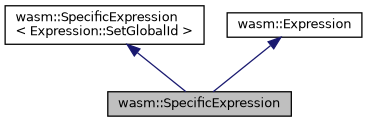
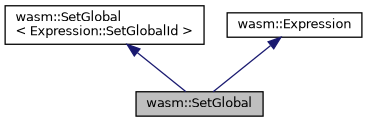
(105, 25) -> (105, 25)
(200, 104) -> (200, 104)
